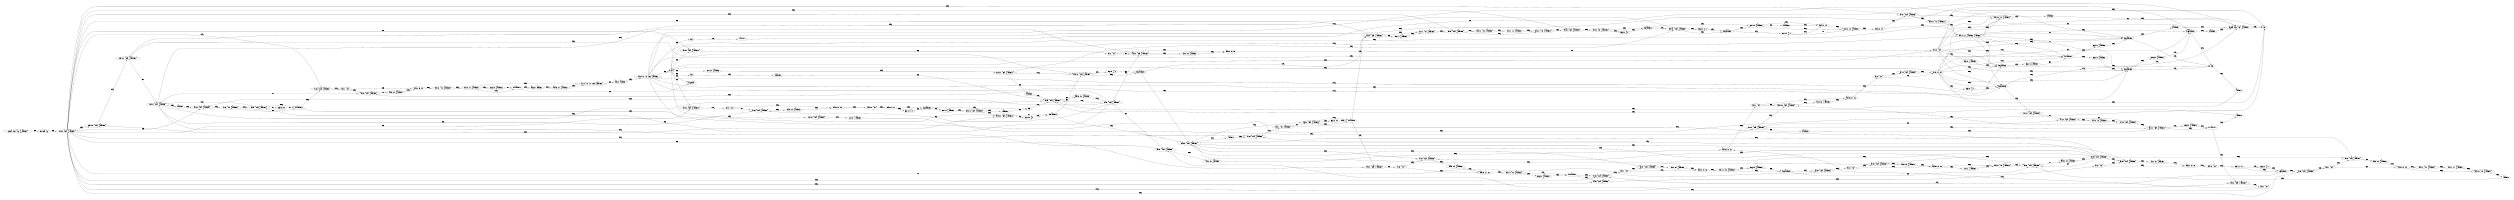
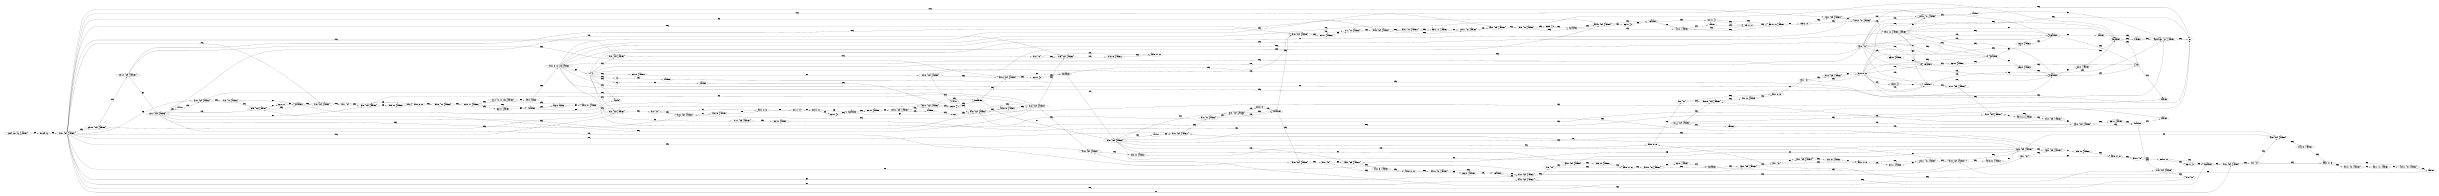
(1922, 26) -> (1831, 23)
(1334, 43) -> (1260, 42)
(576, 86) -> (547, 103)
